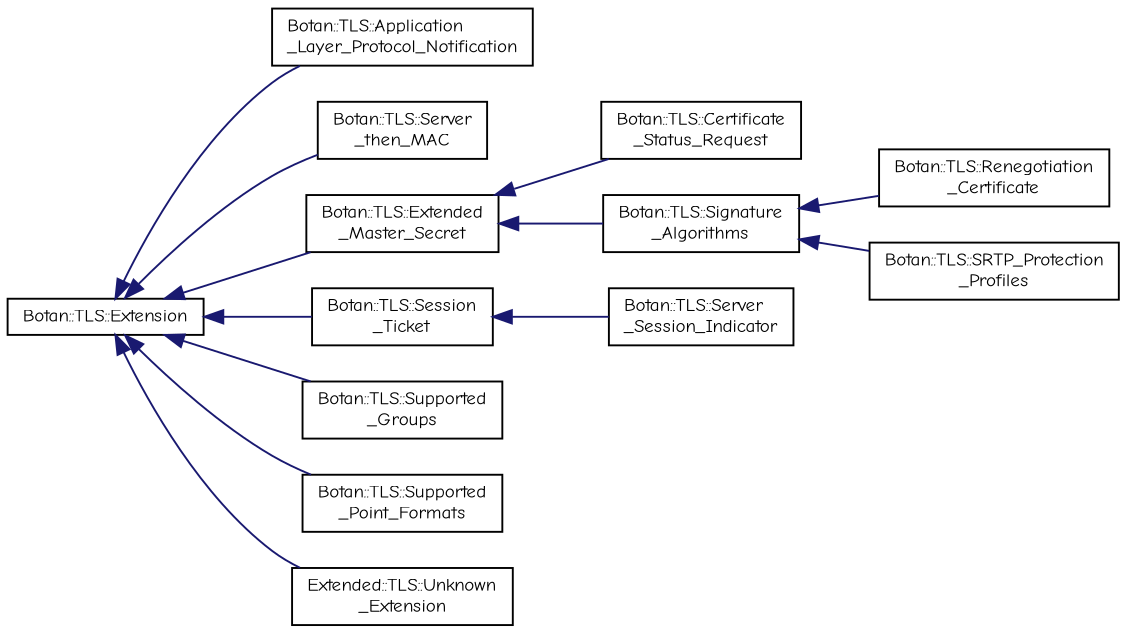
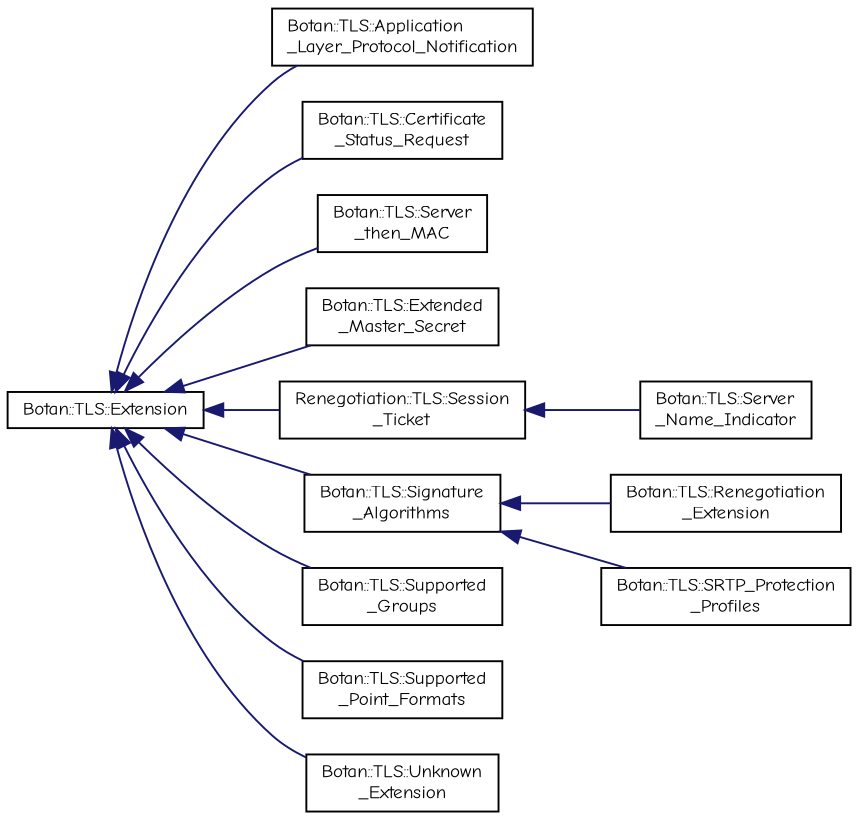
(561, 174) -> (198, 253)
(994, 178) -> (726, 503)
(561, 224) -> (247, 454)
(402, 317) -> (402, 410)
(701, 317) -> (726, 410)
(402, 597) -> (402, 783)
